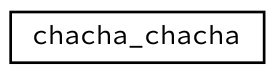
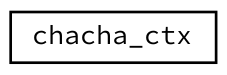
(137, 37) -> (113, 37)
